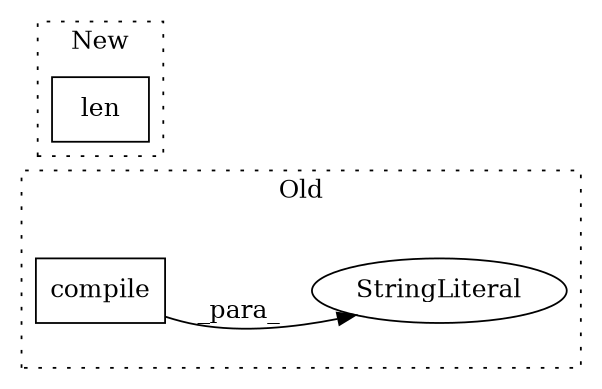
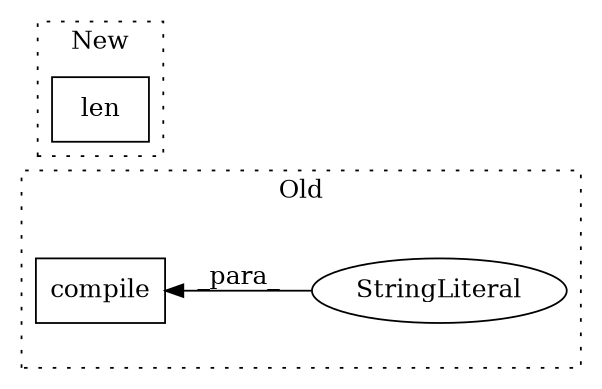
(251, 329) -> (248, 291)
